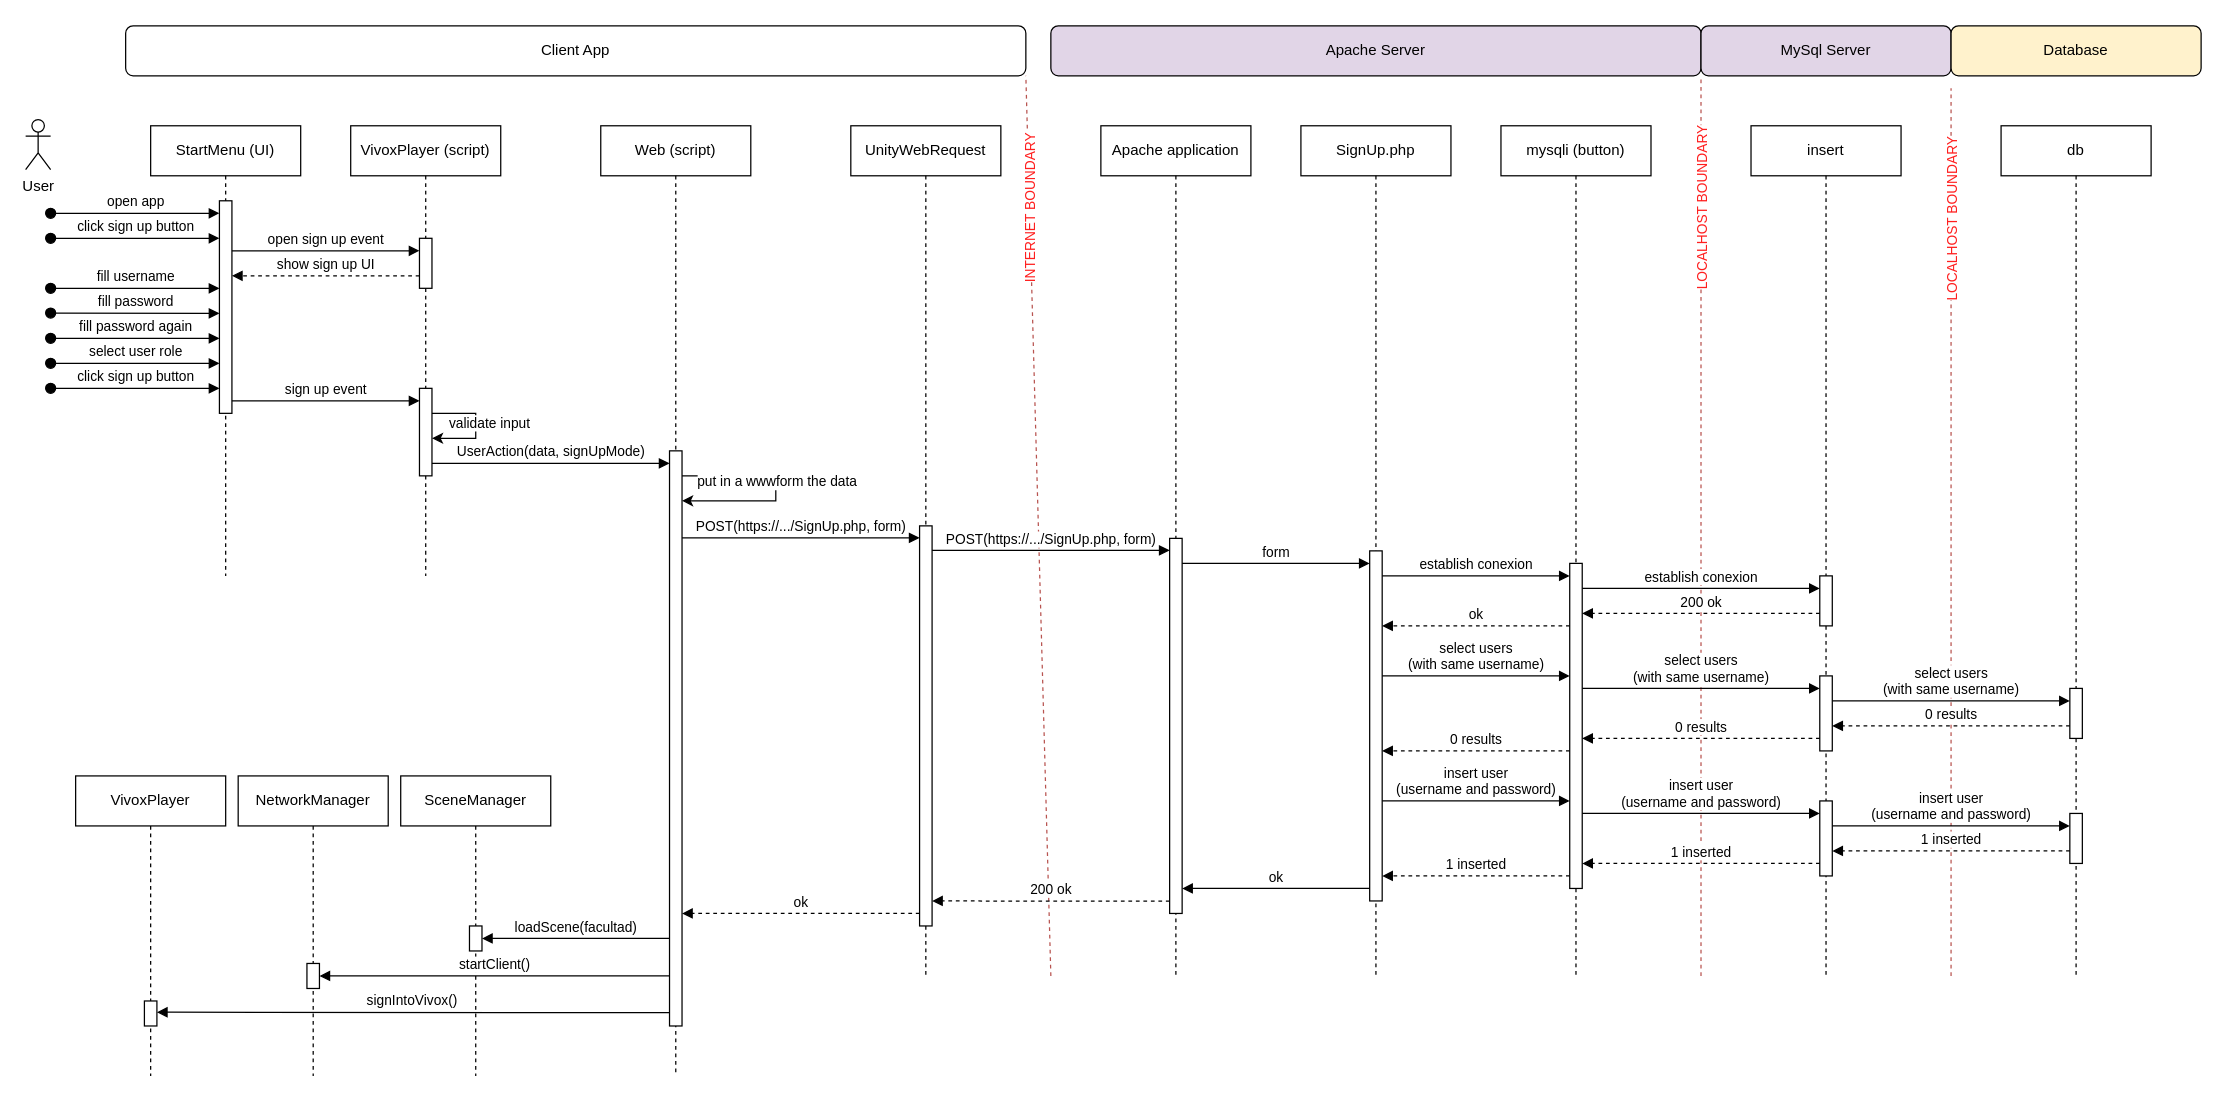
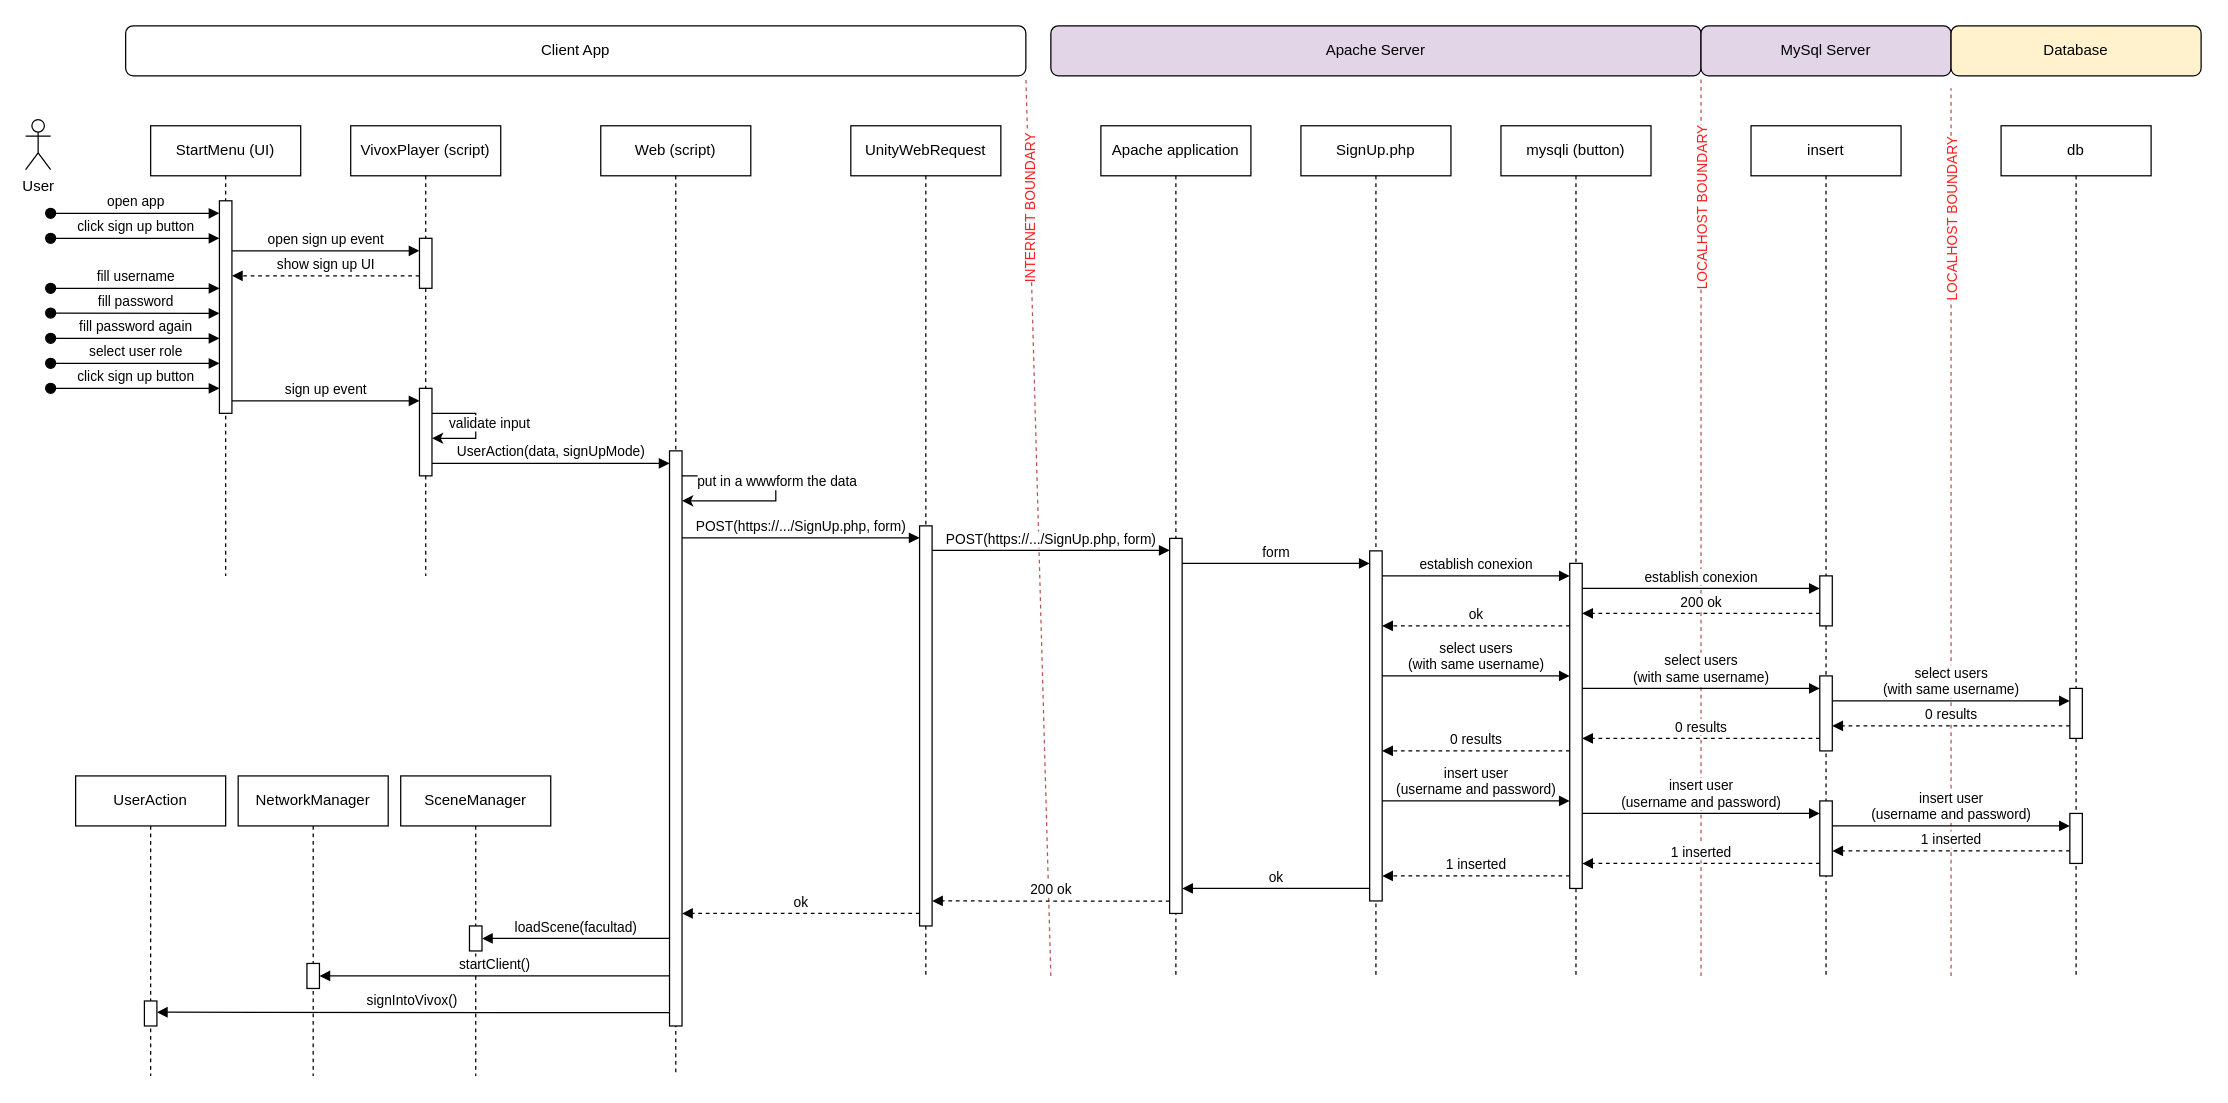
(151, 801) -> (151, 801)
